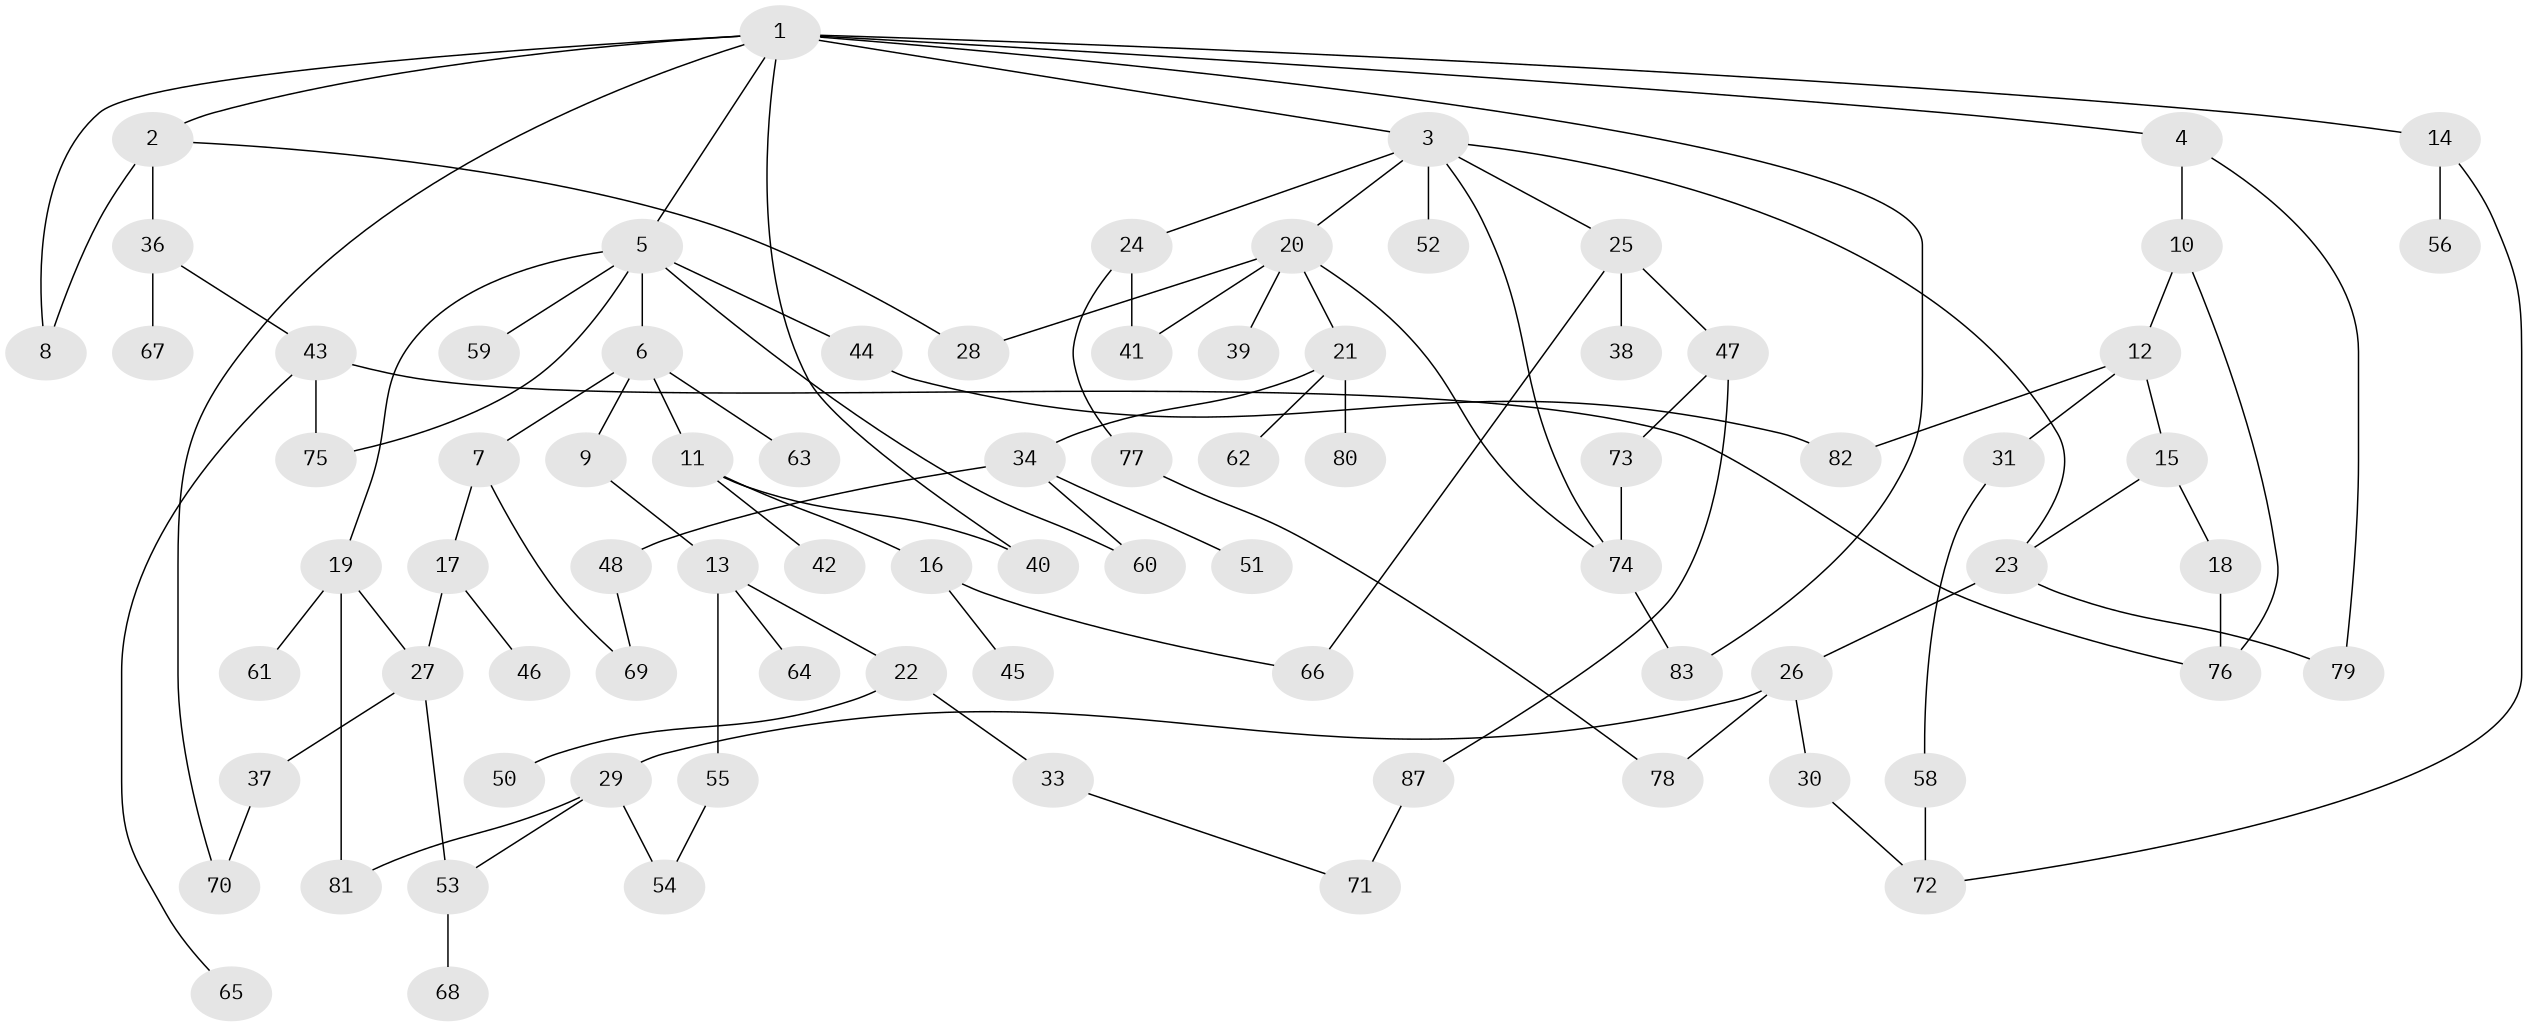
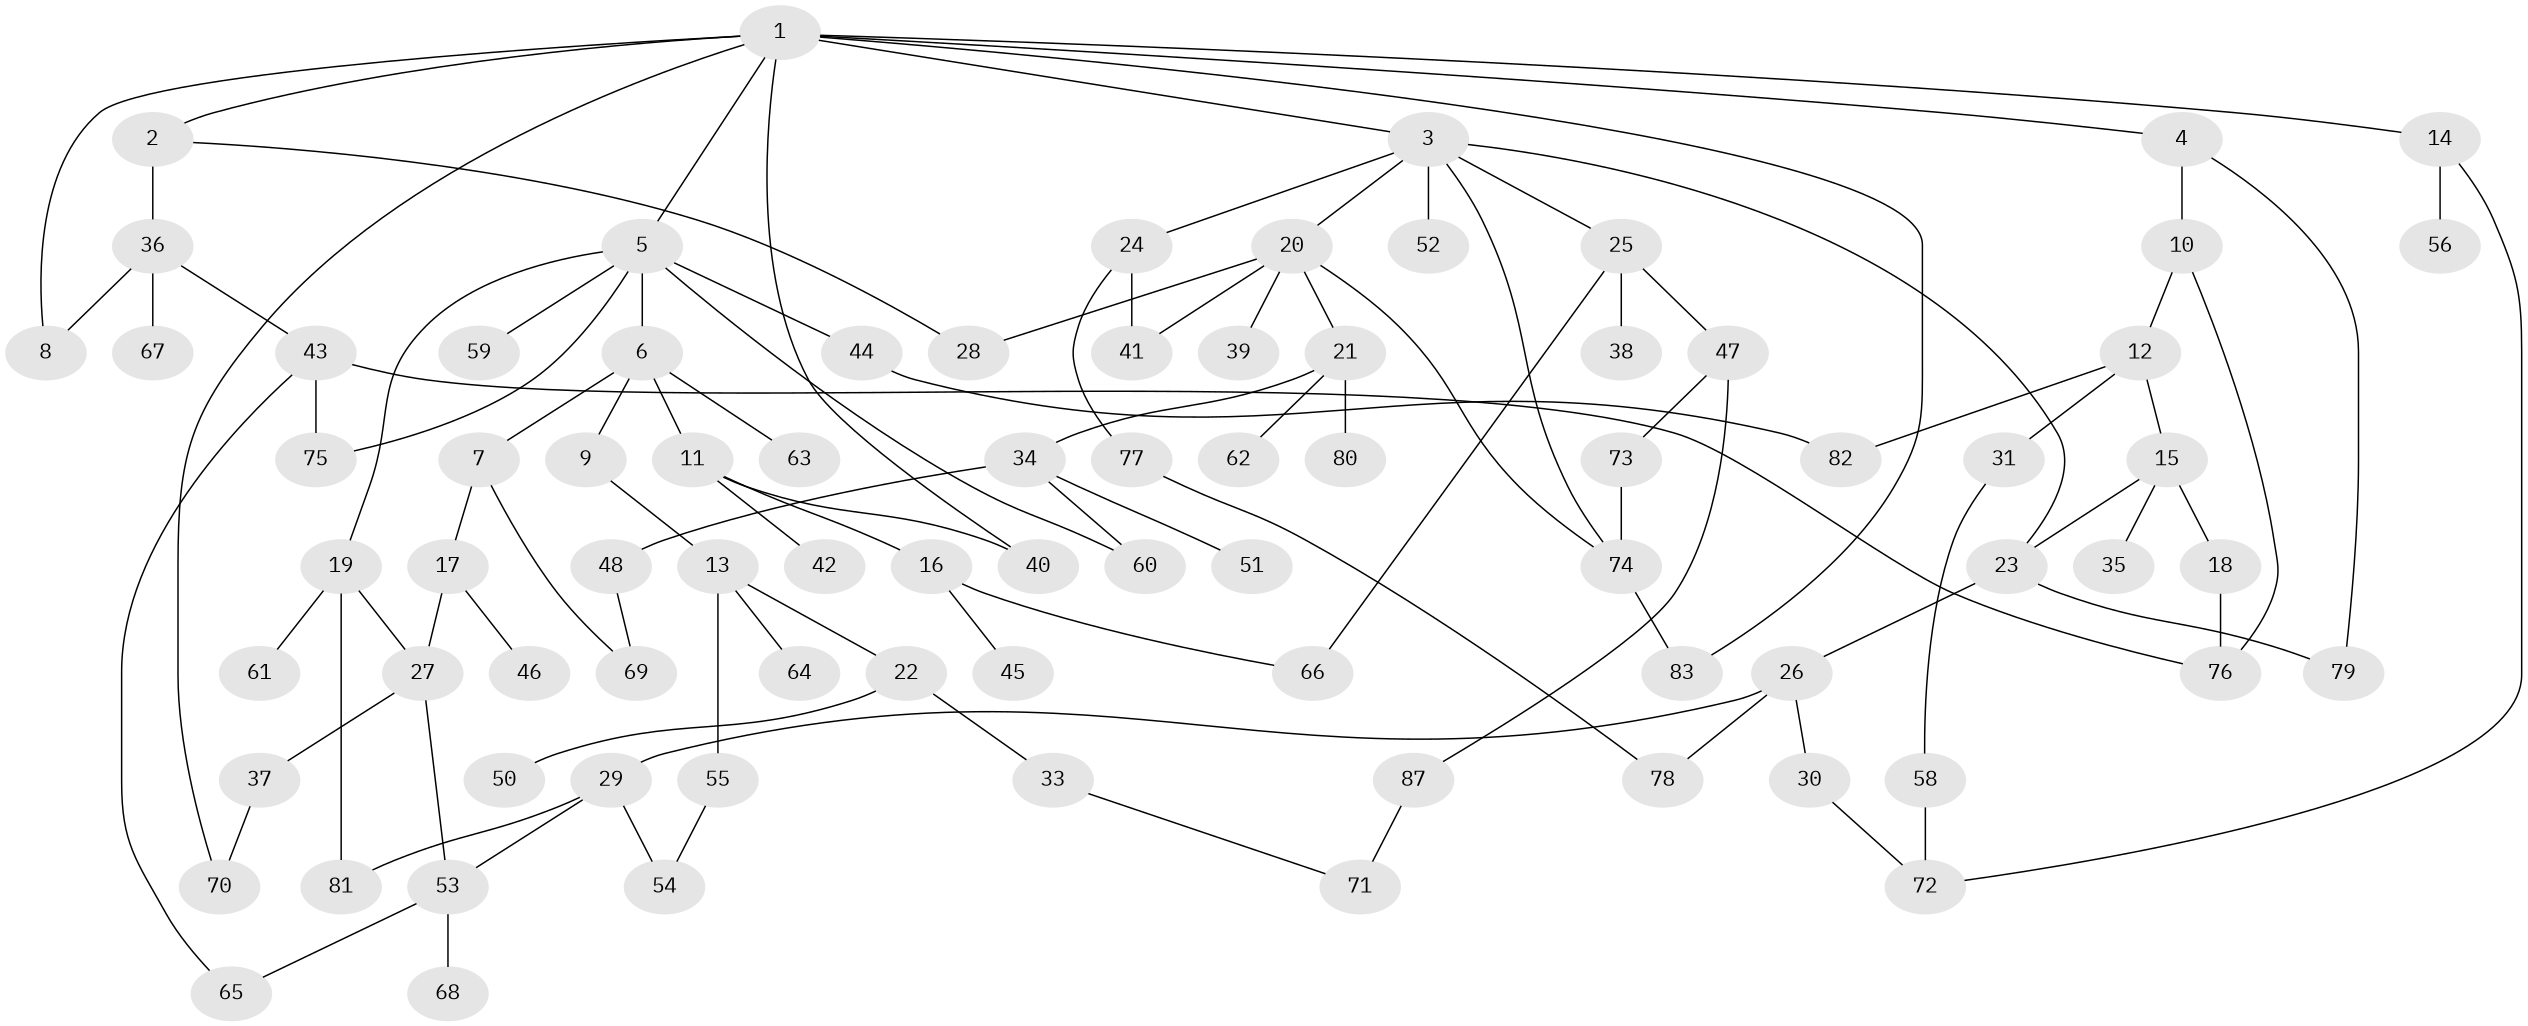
(88, 242) -> (100, 299)
none -> (2114, 567)
none -> (340, 940)
